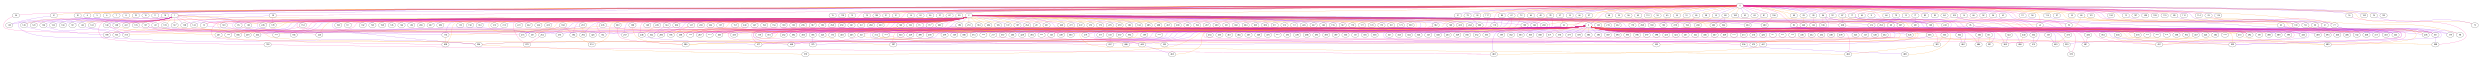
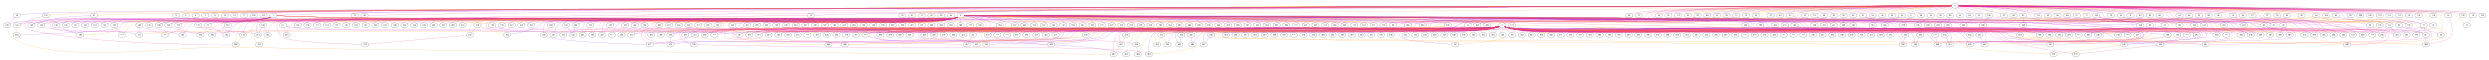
(2040, 31) -> (2156, 19)
